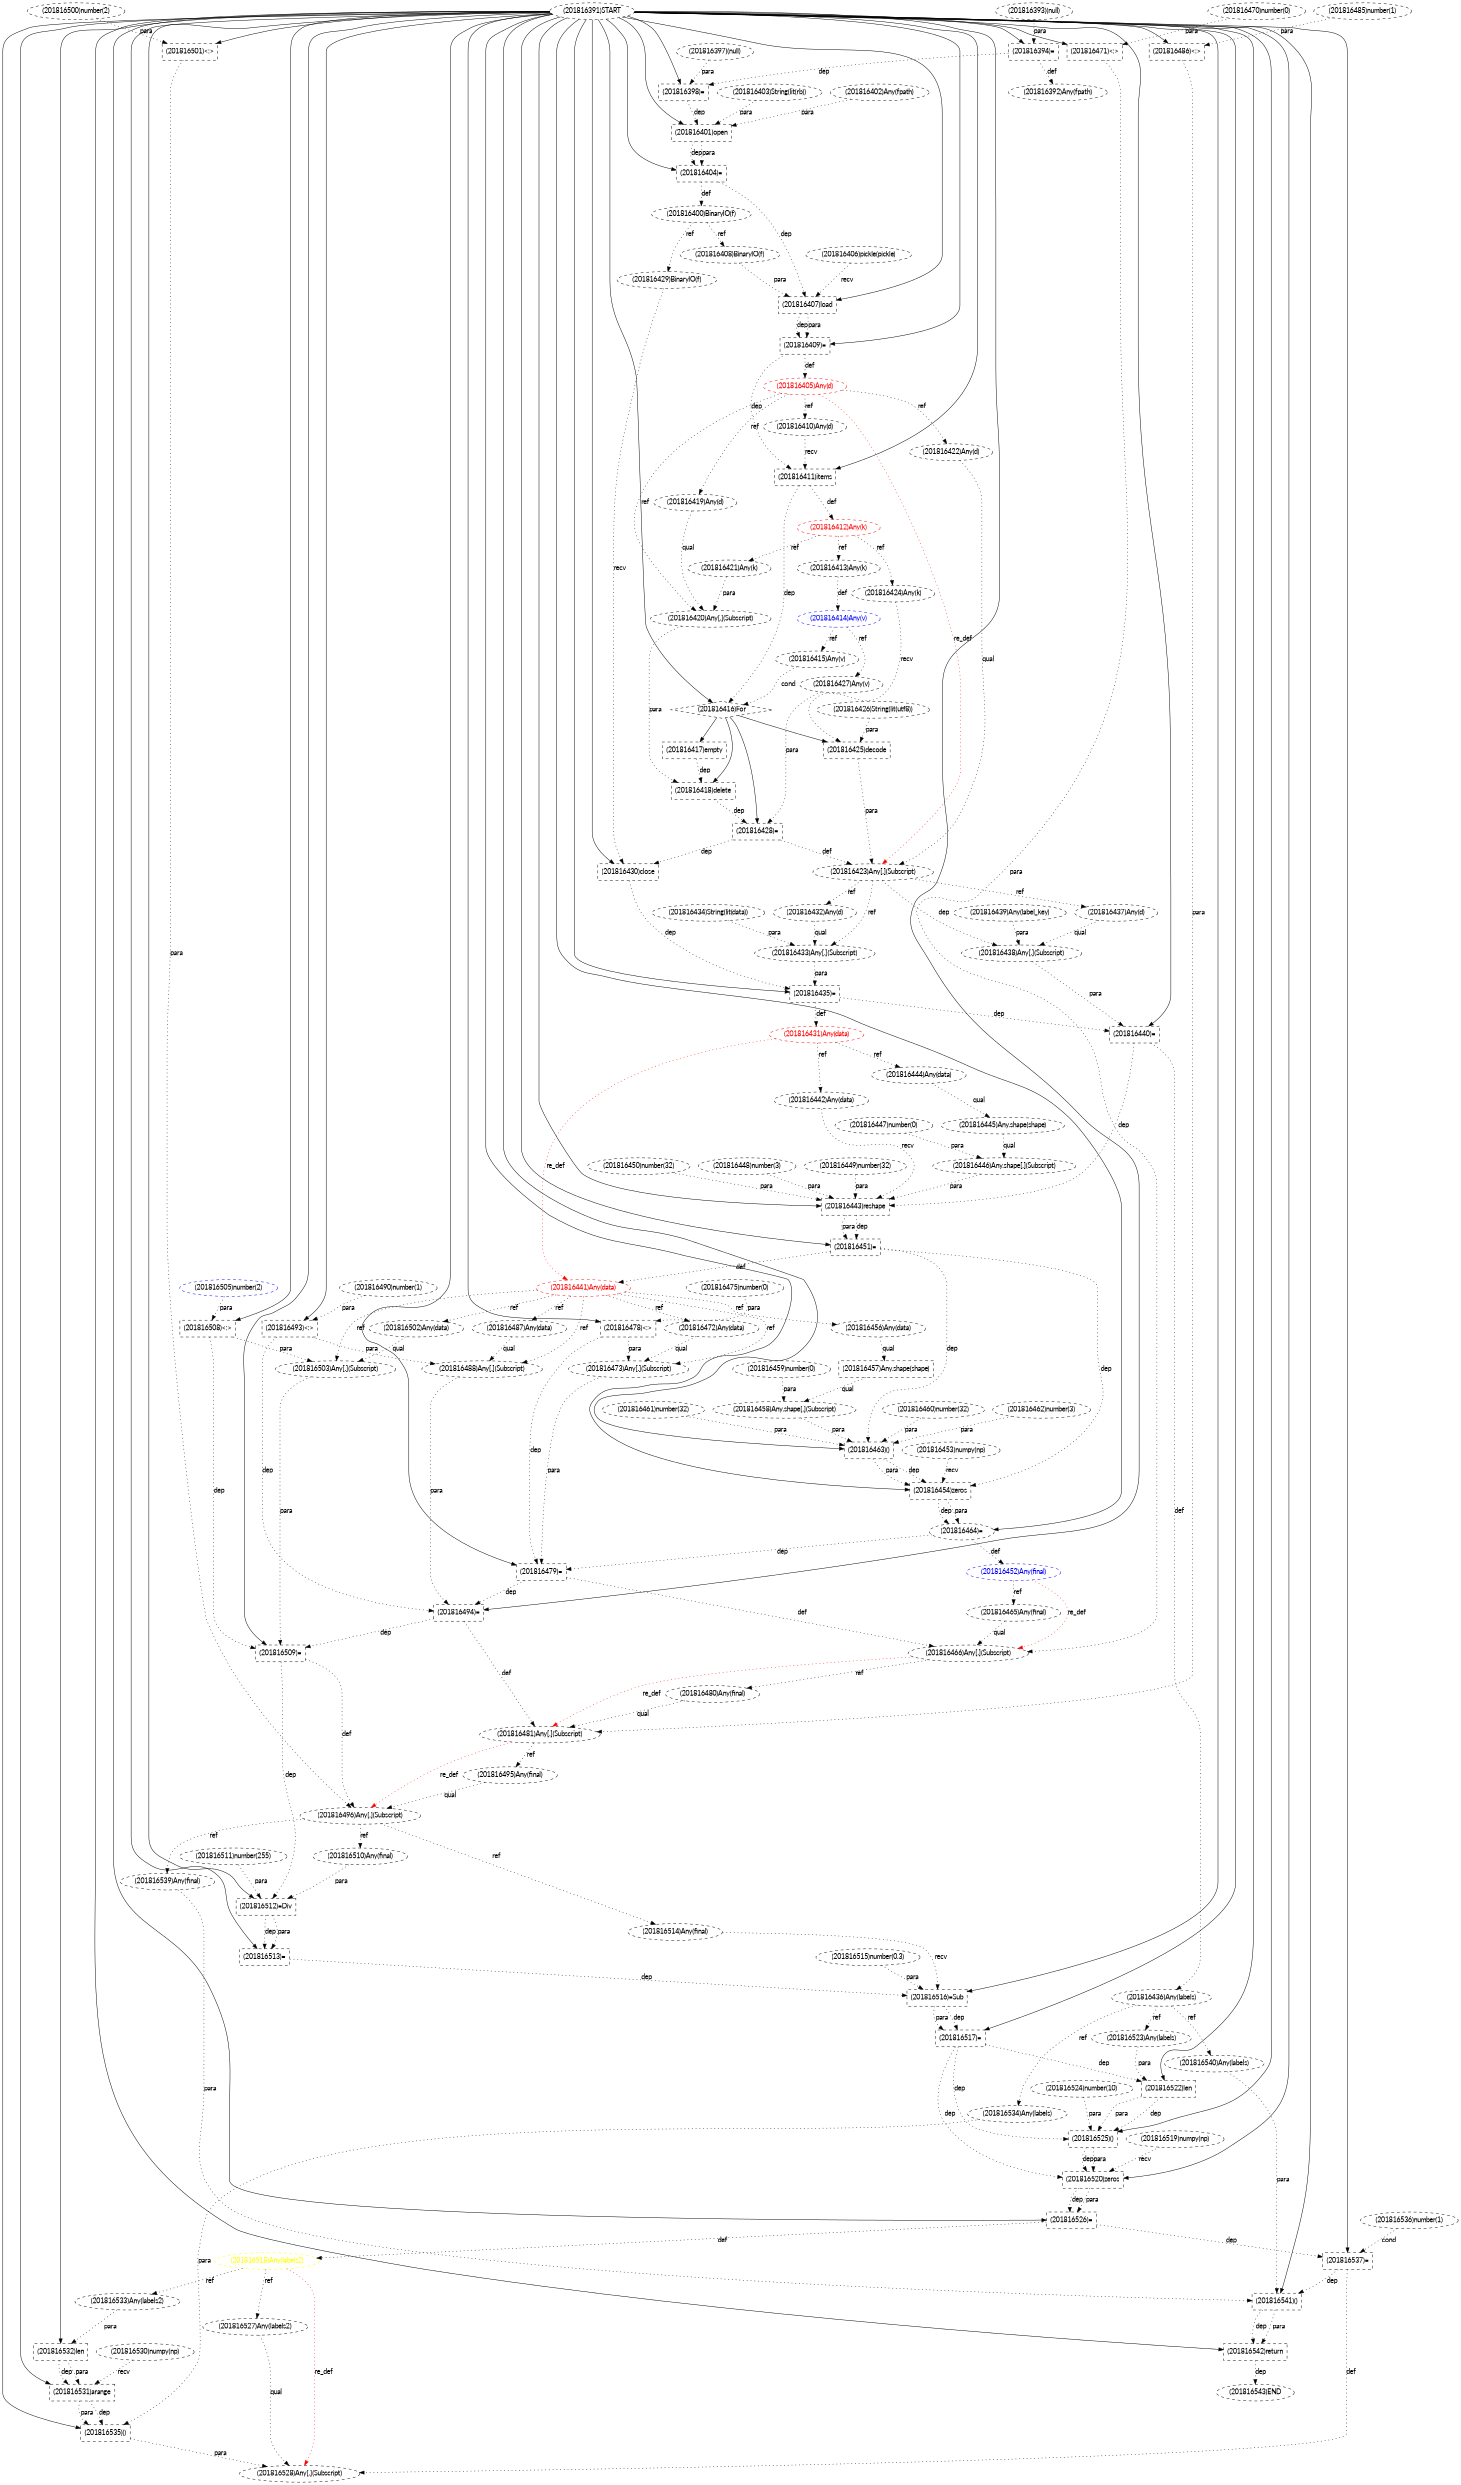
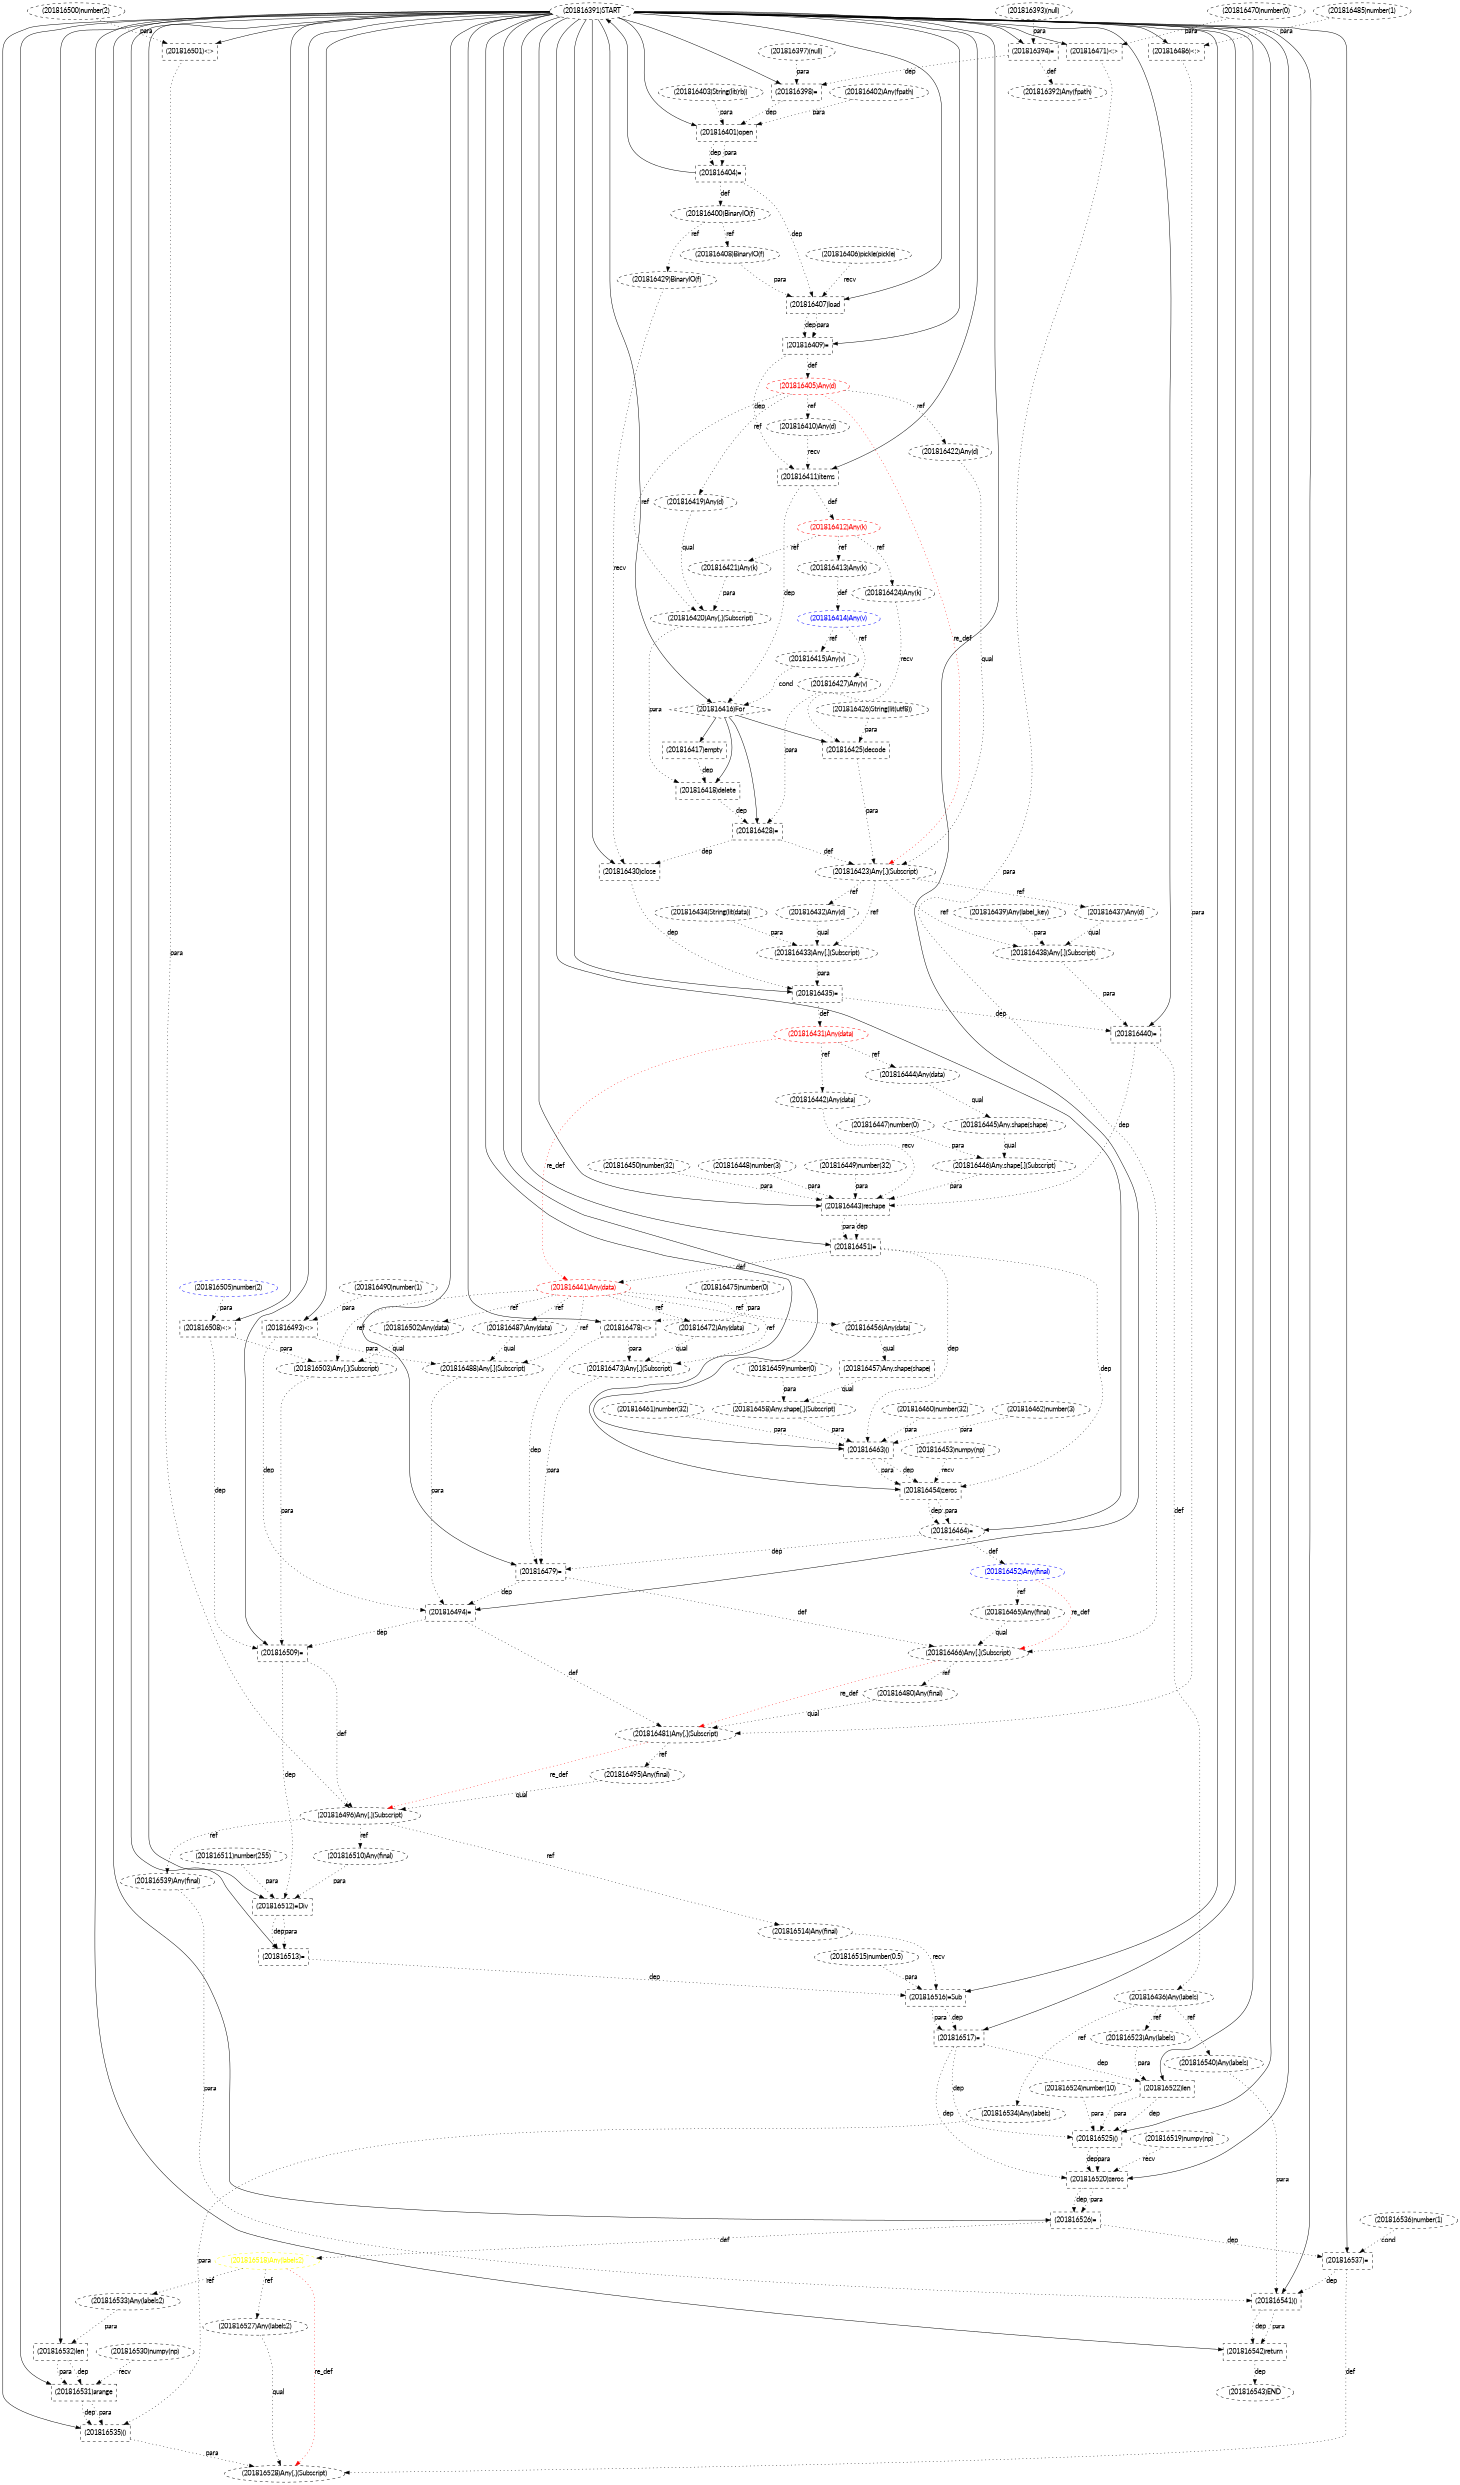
(628, 103) -> (628, 117)
(944, 913) -> (945, 913)
(868, 1957) -> (867, 1957)
